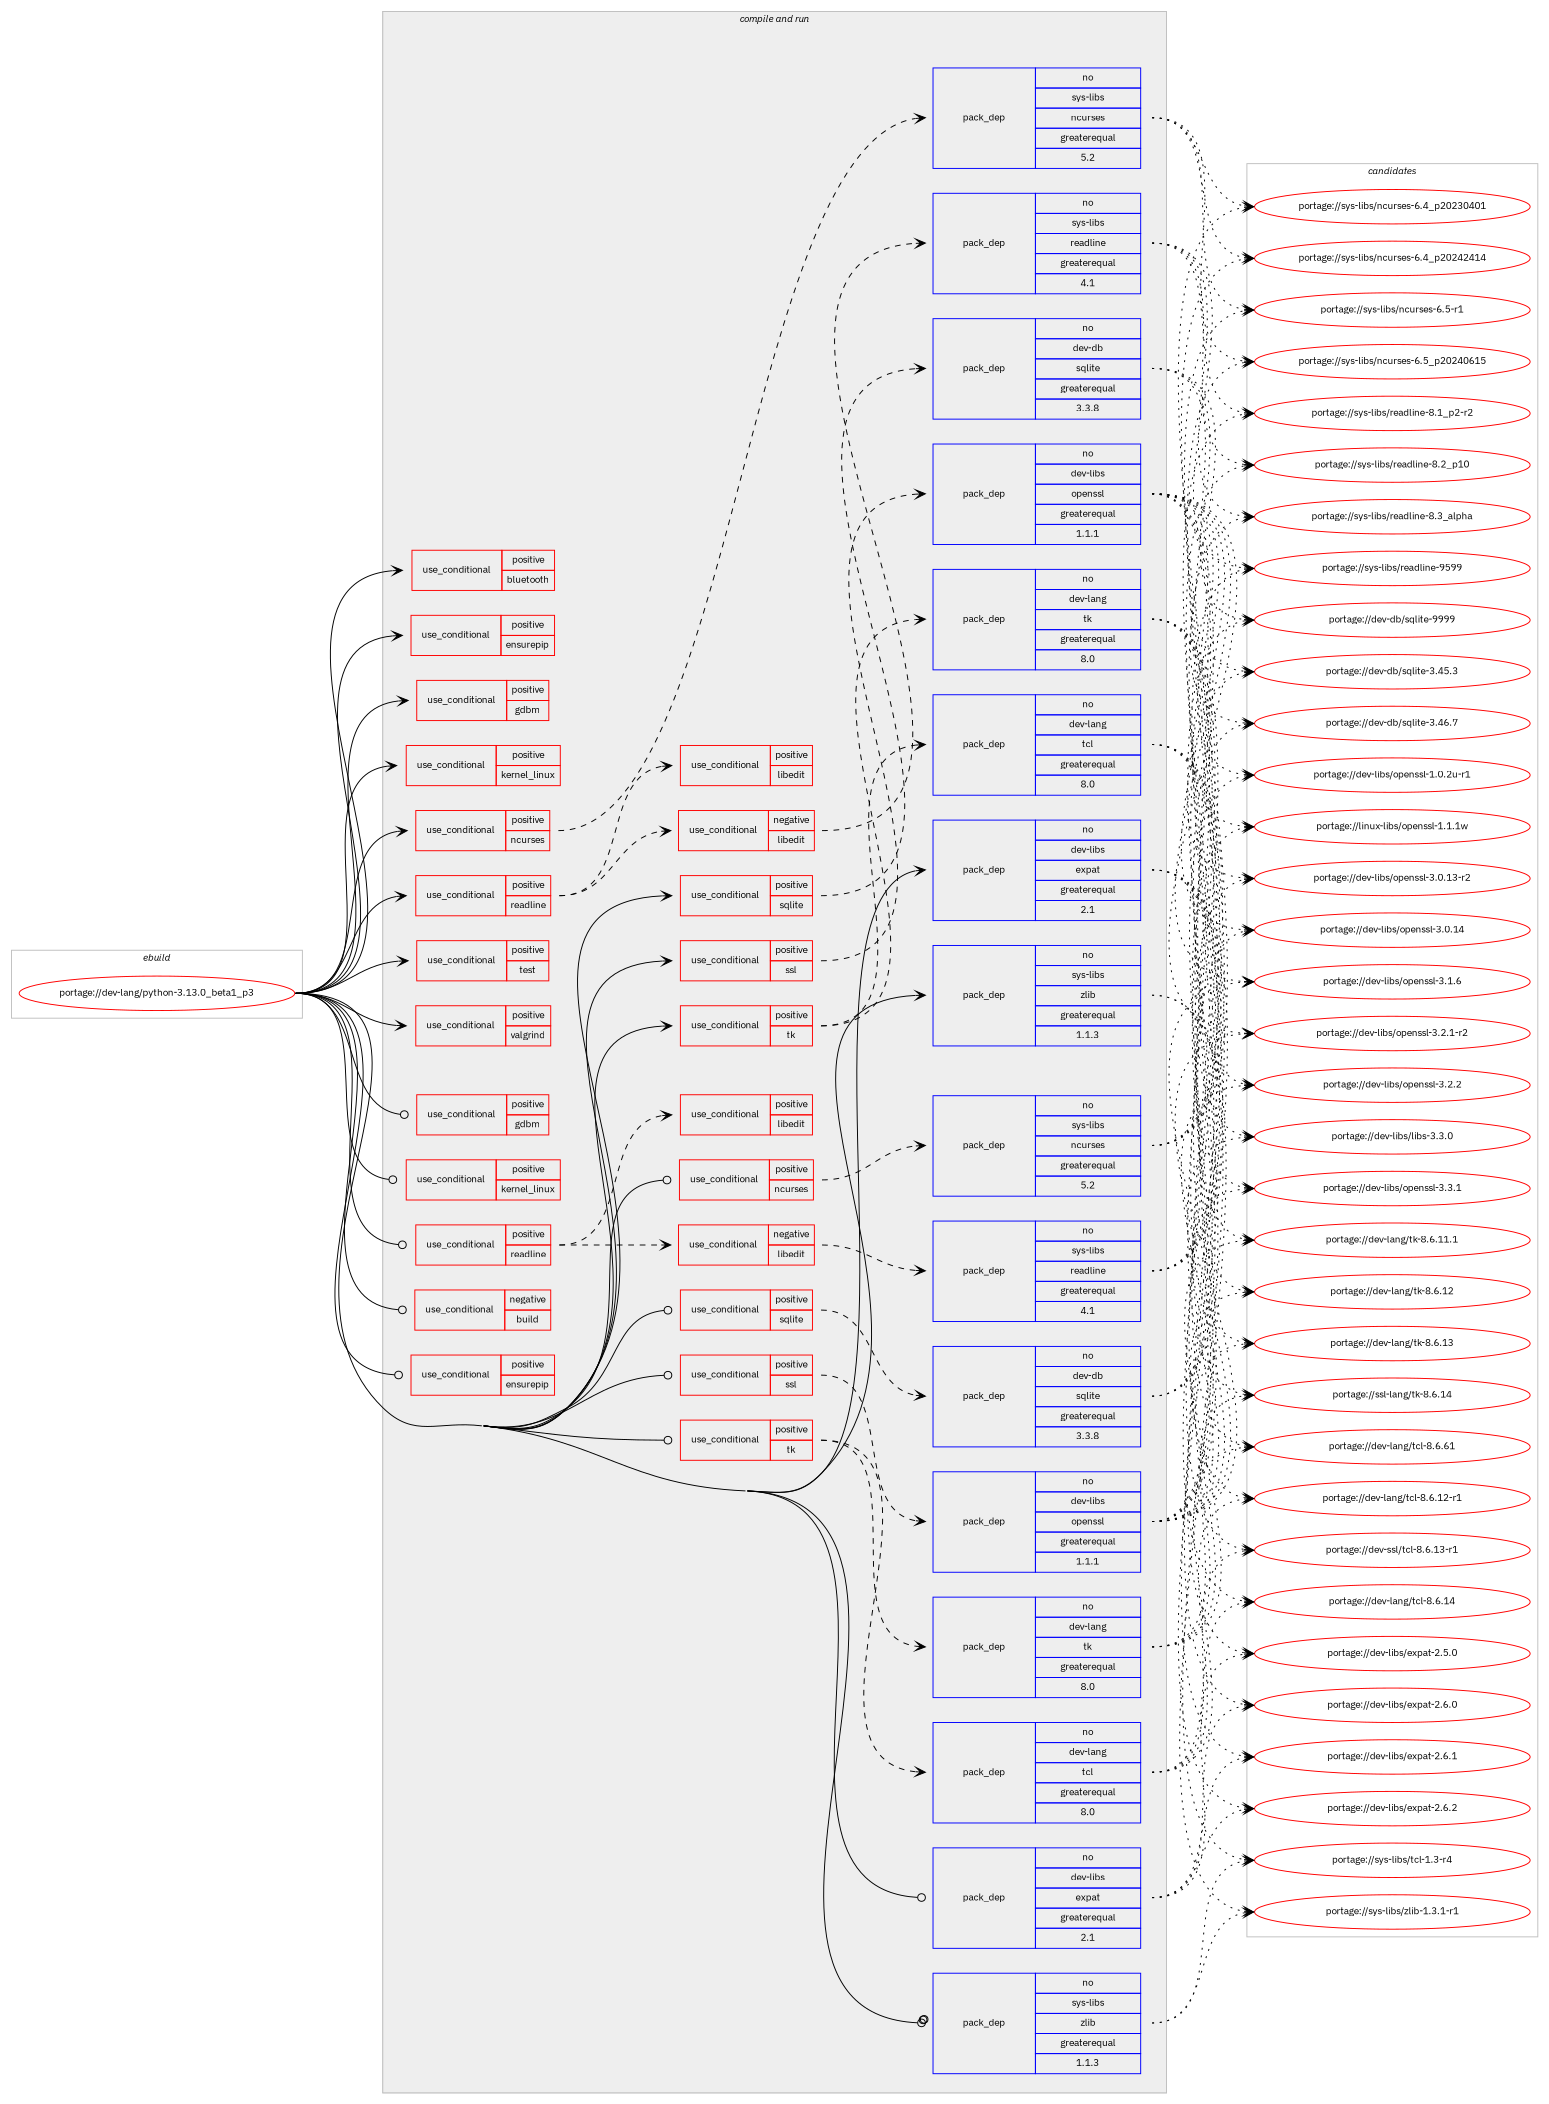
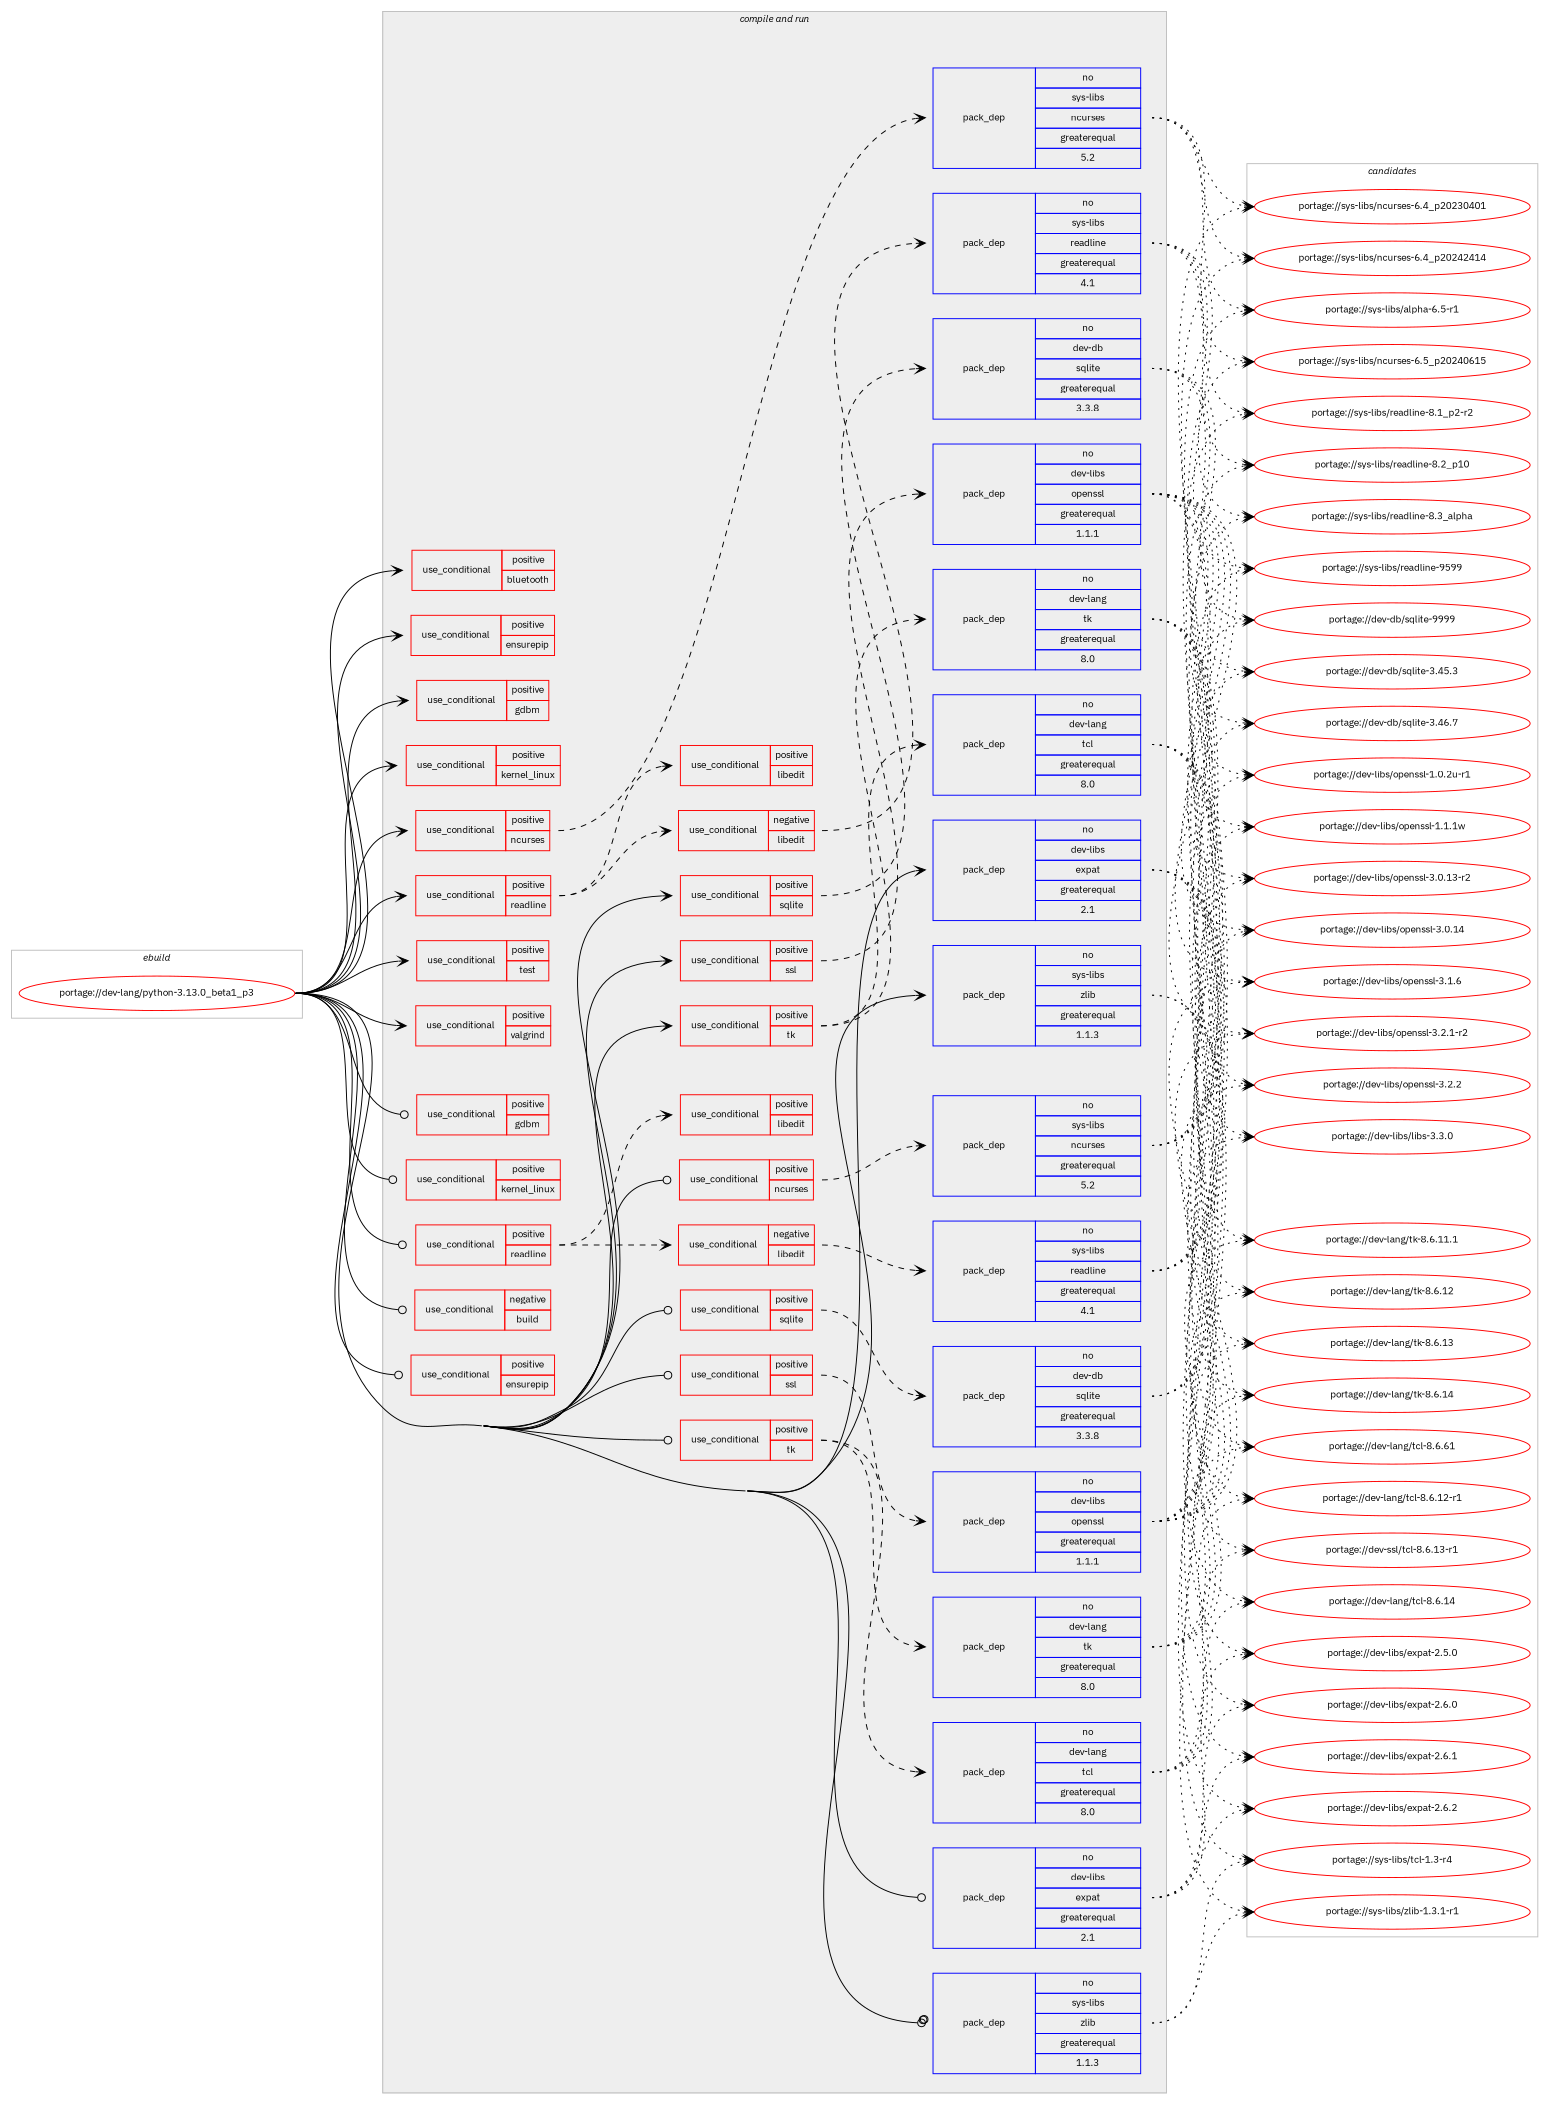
(1392, 310) -> (1392, 310)
(1392, 827) -> (1392, 827)
(1392, 1189) -> none
(1392, 1395) -> (1392, 1395)
